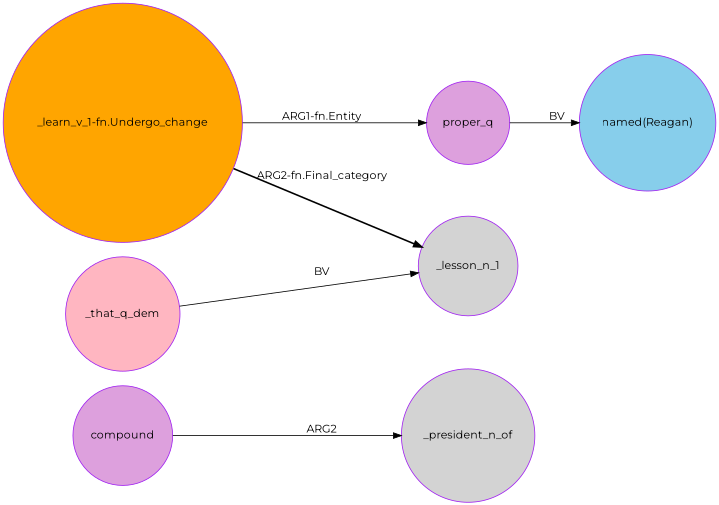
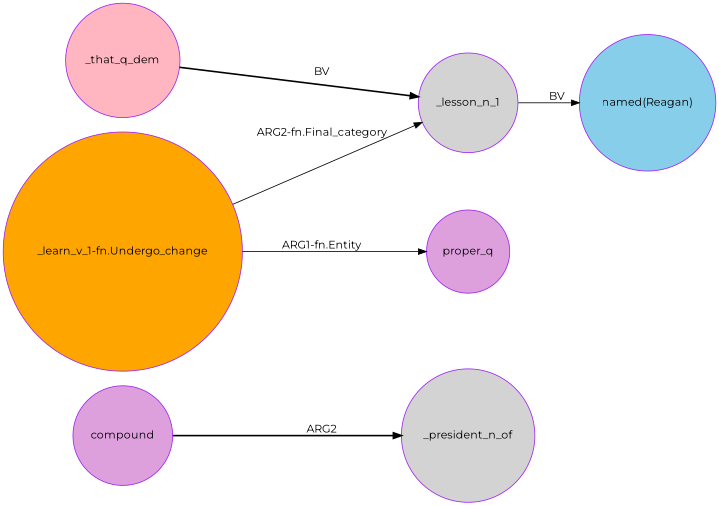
(541, 123) -> (545, 103)
(324, 206) -> (324, 165)
(295, 290) -> (295, 82)
(283, 436) -> (283, 436)
